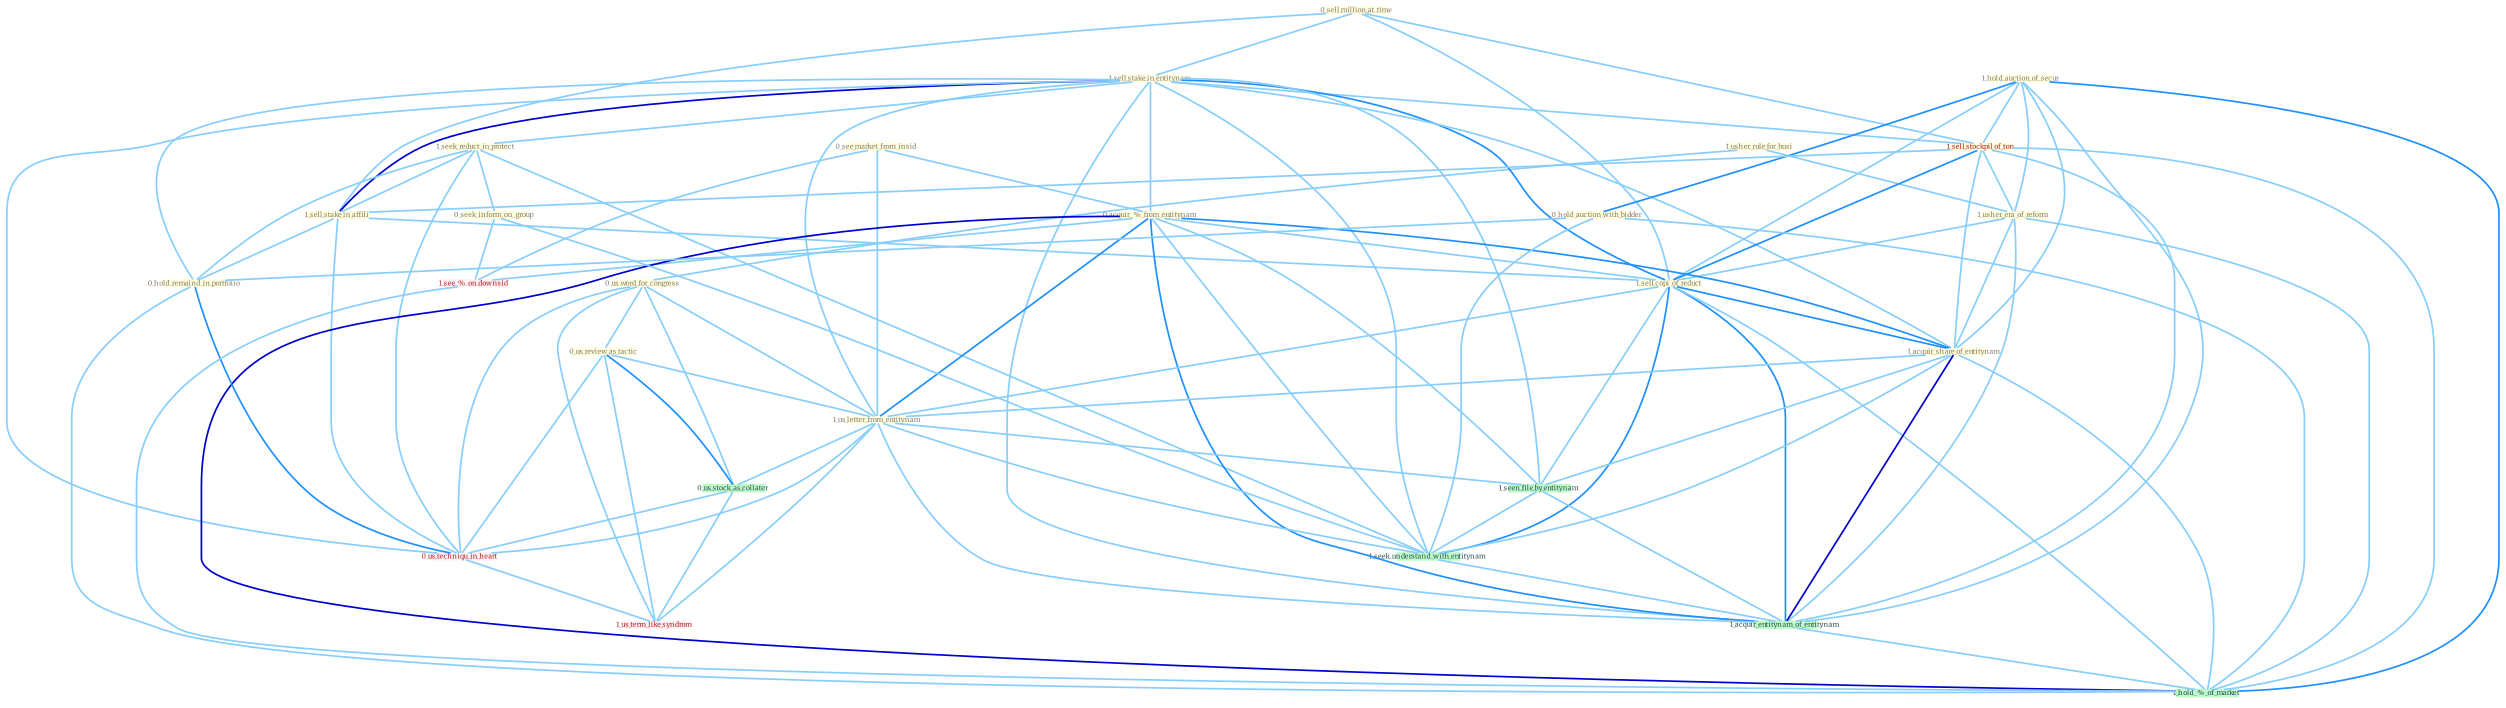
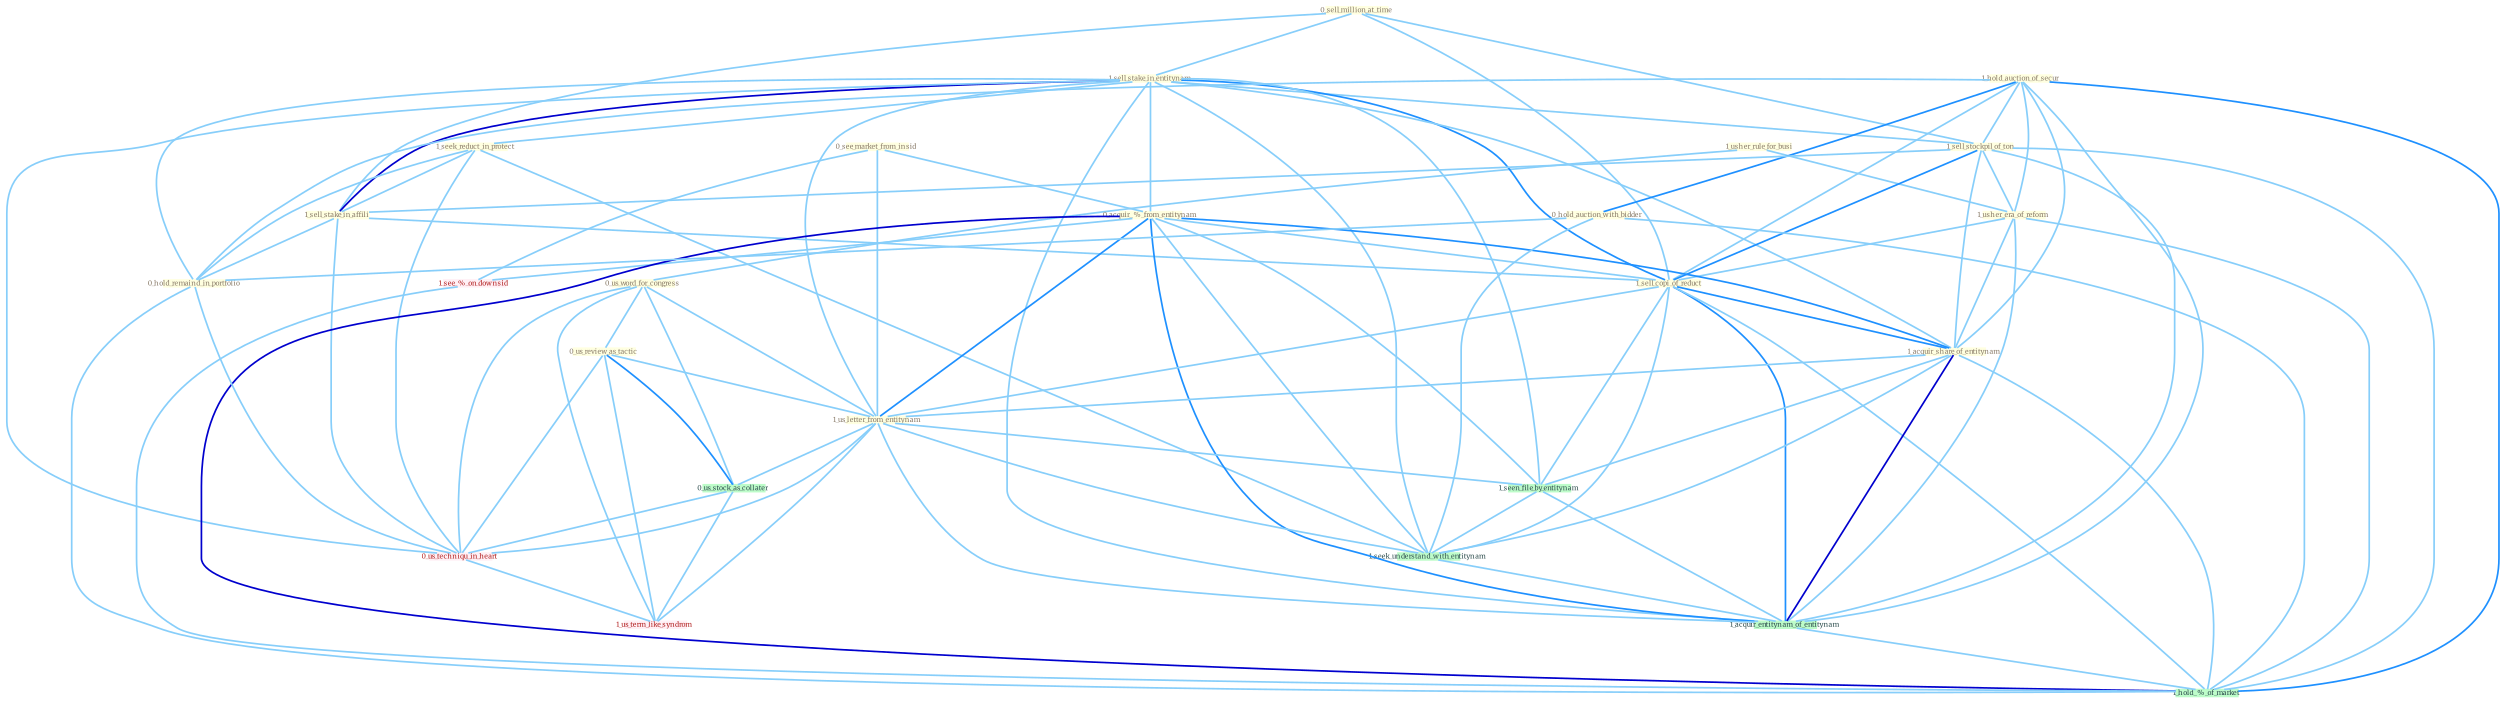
none -> (1347, 83)
(1982, 147) -> (1982, 147)
(495, 215) -> none
(1617, 451) -> (1617, 451)
(280, 463) -> (280, 463)
